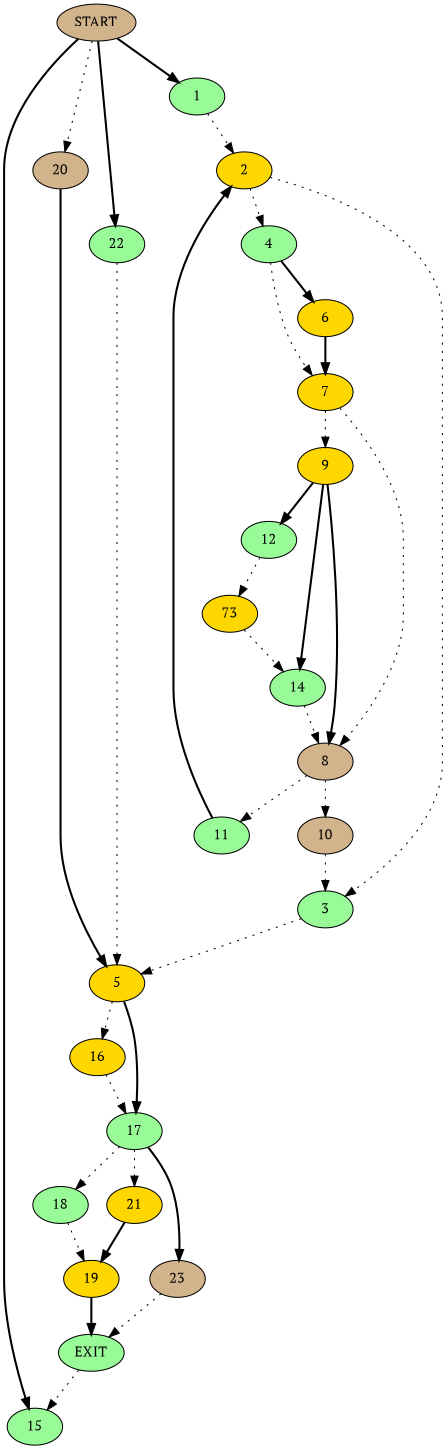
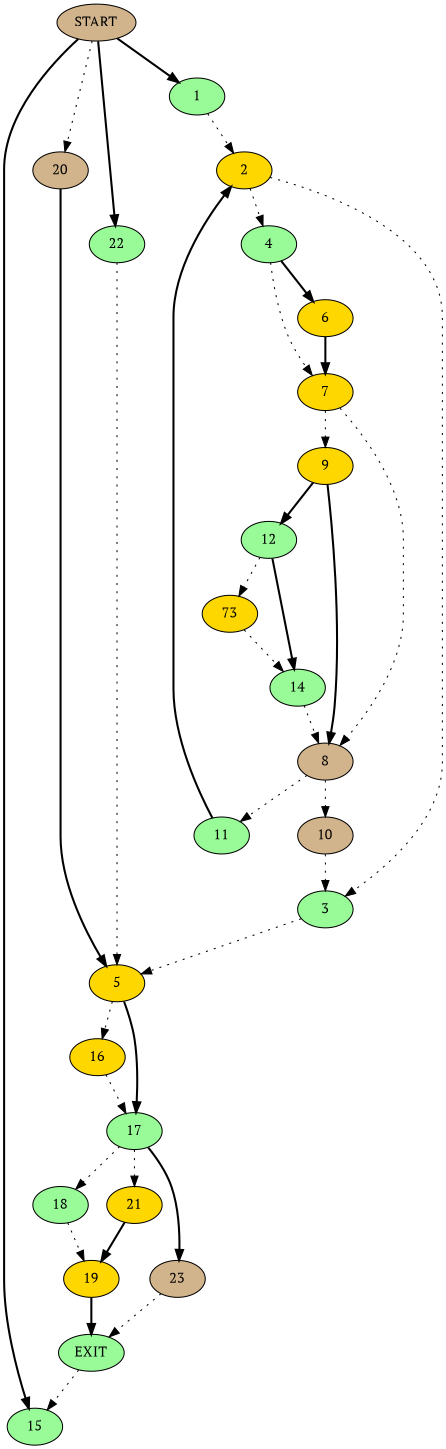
(312, 572) -> (282, 609)
